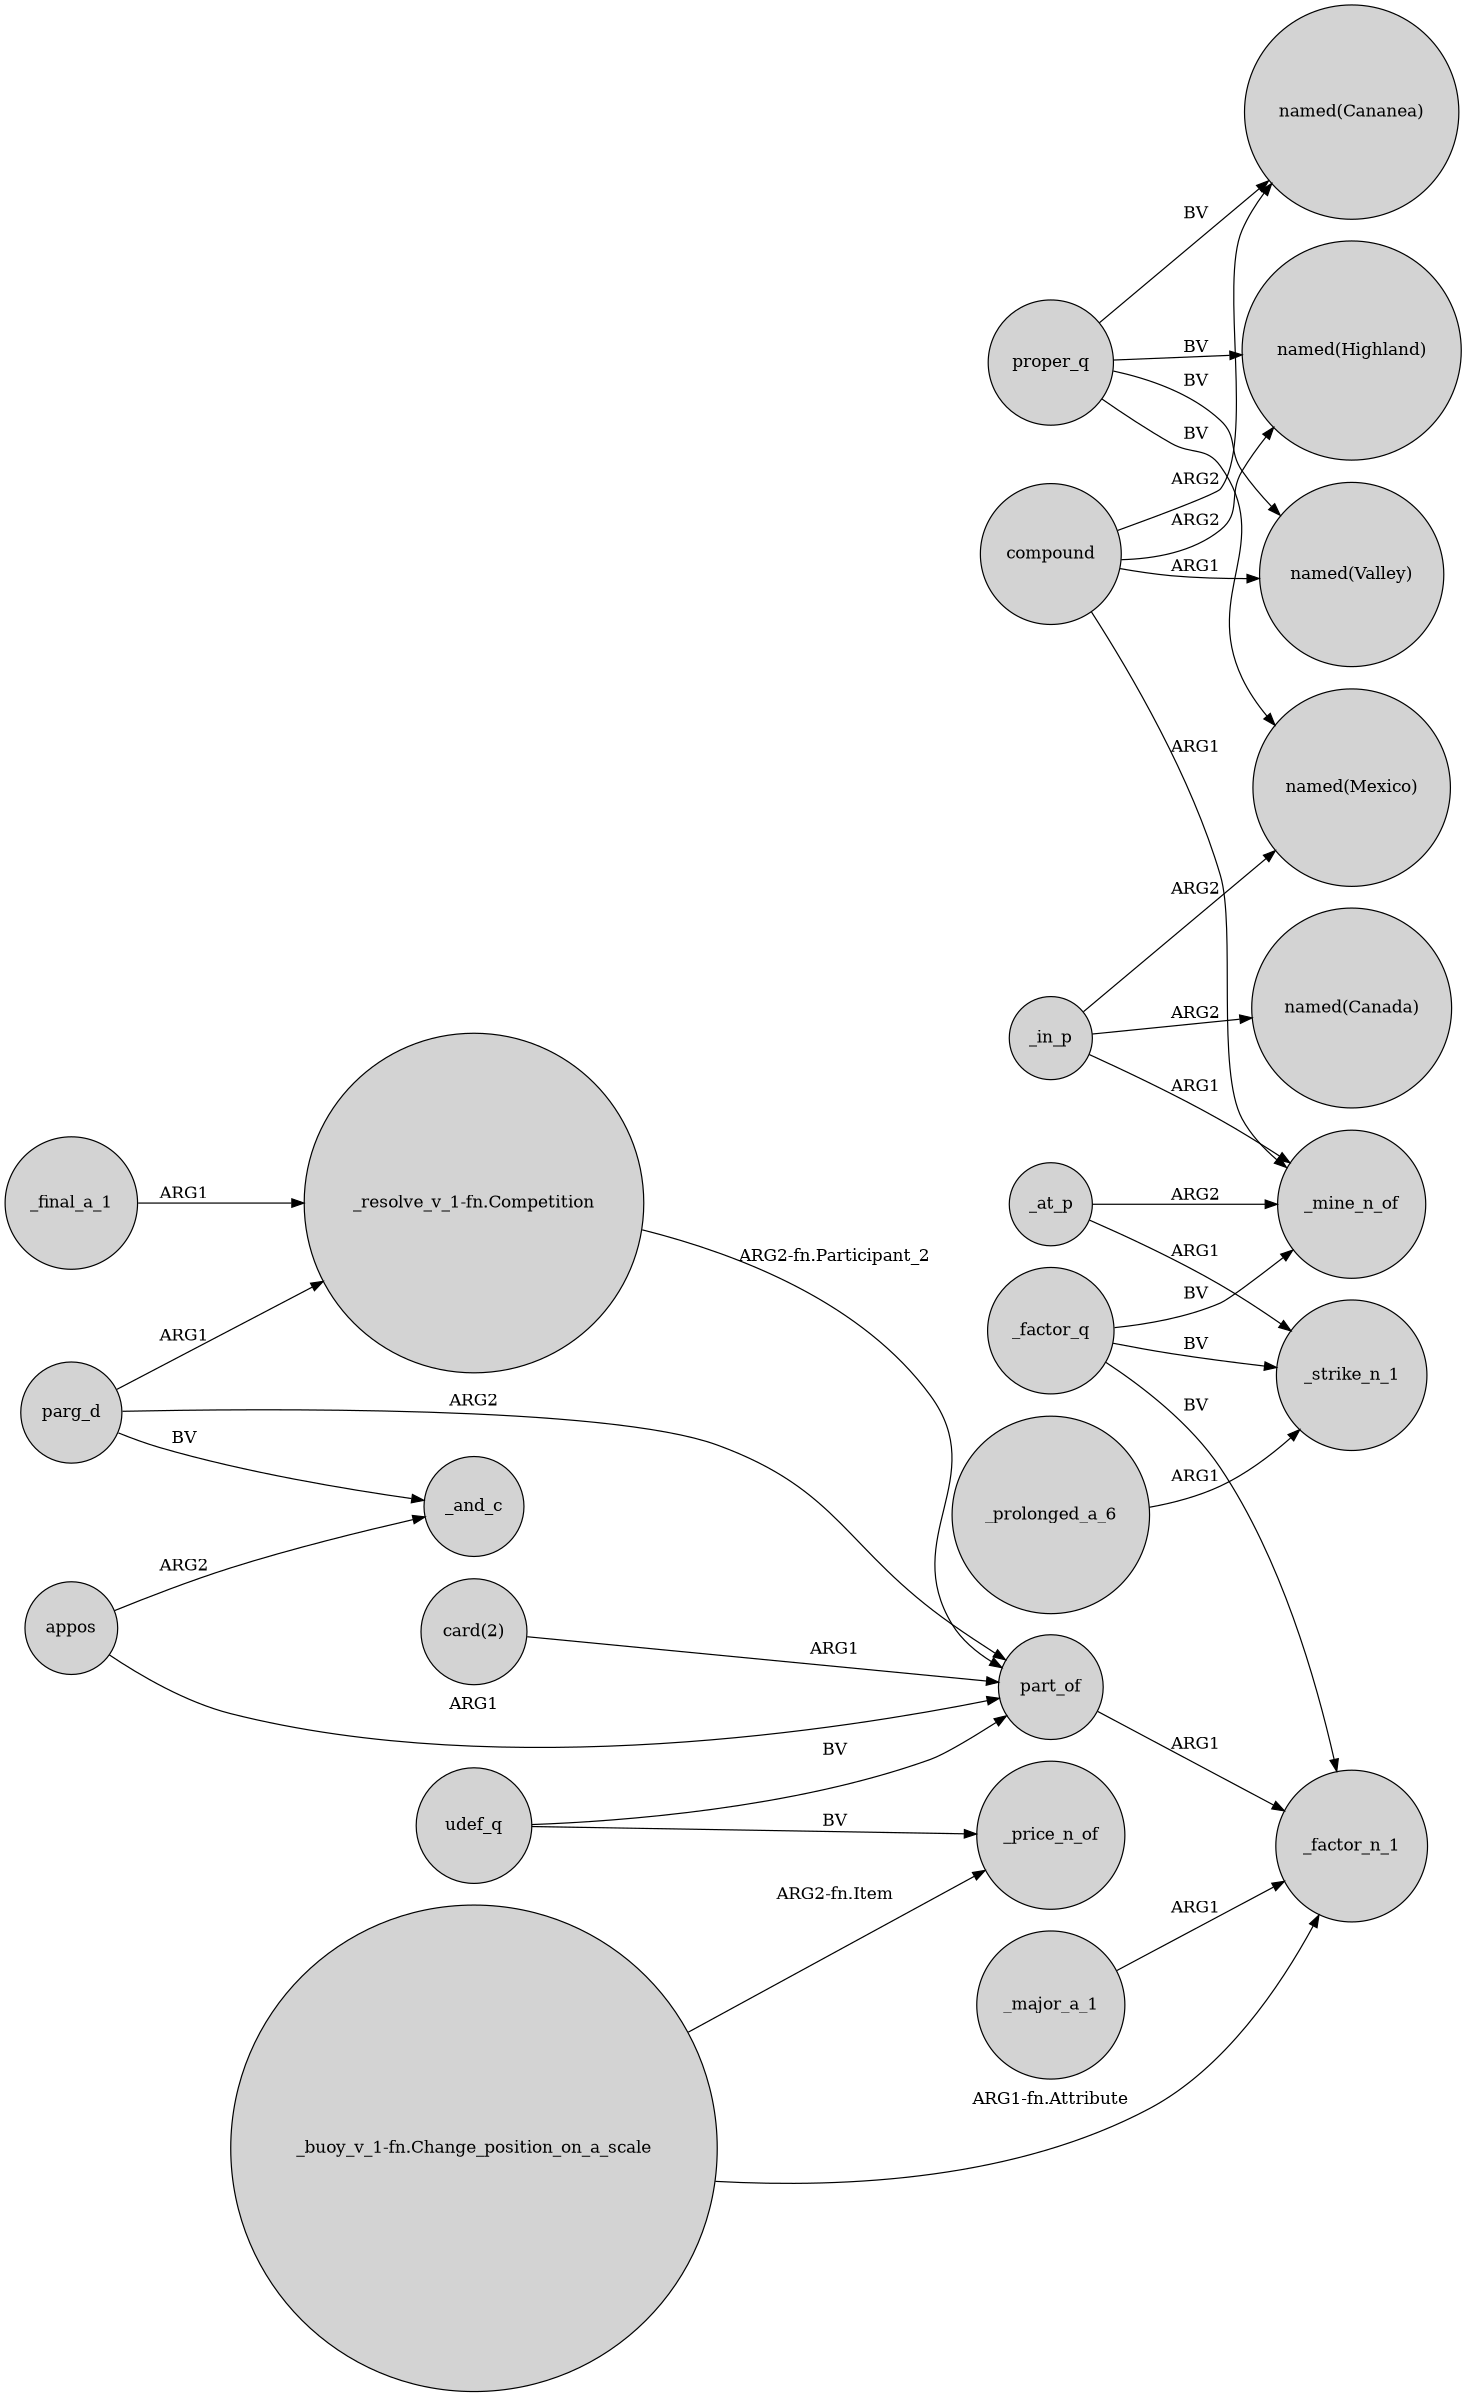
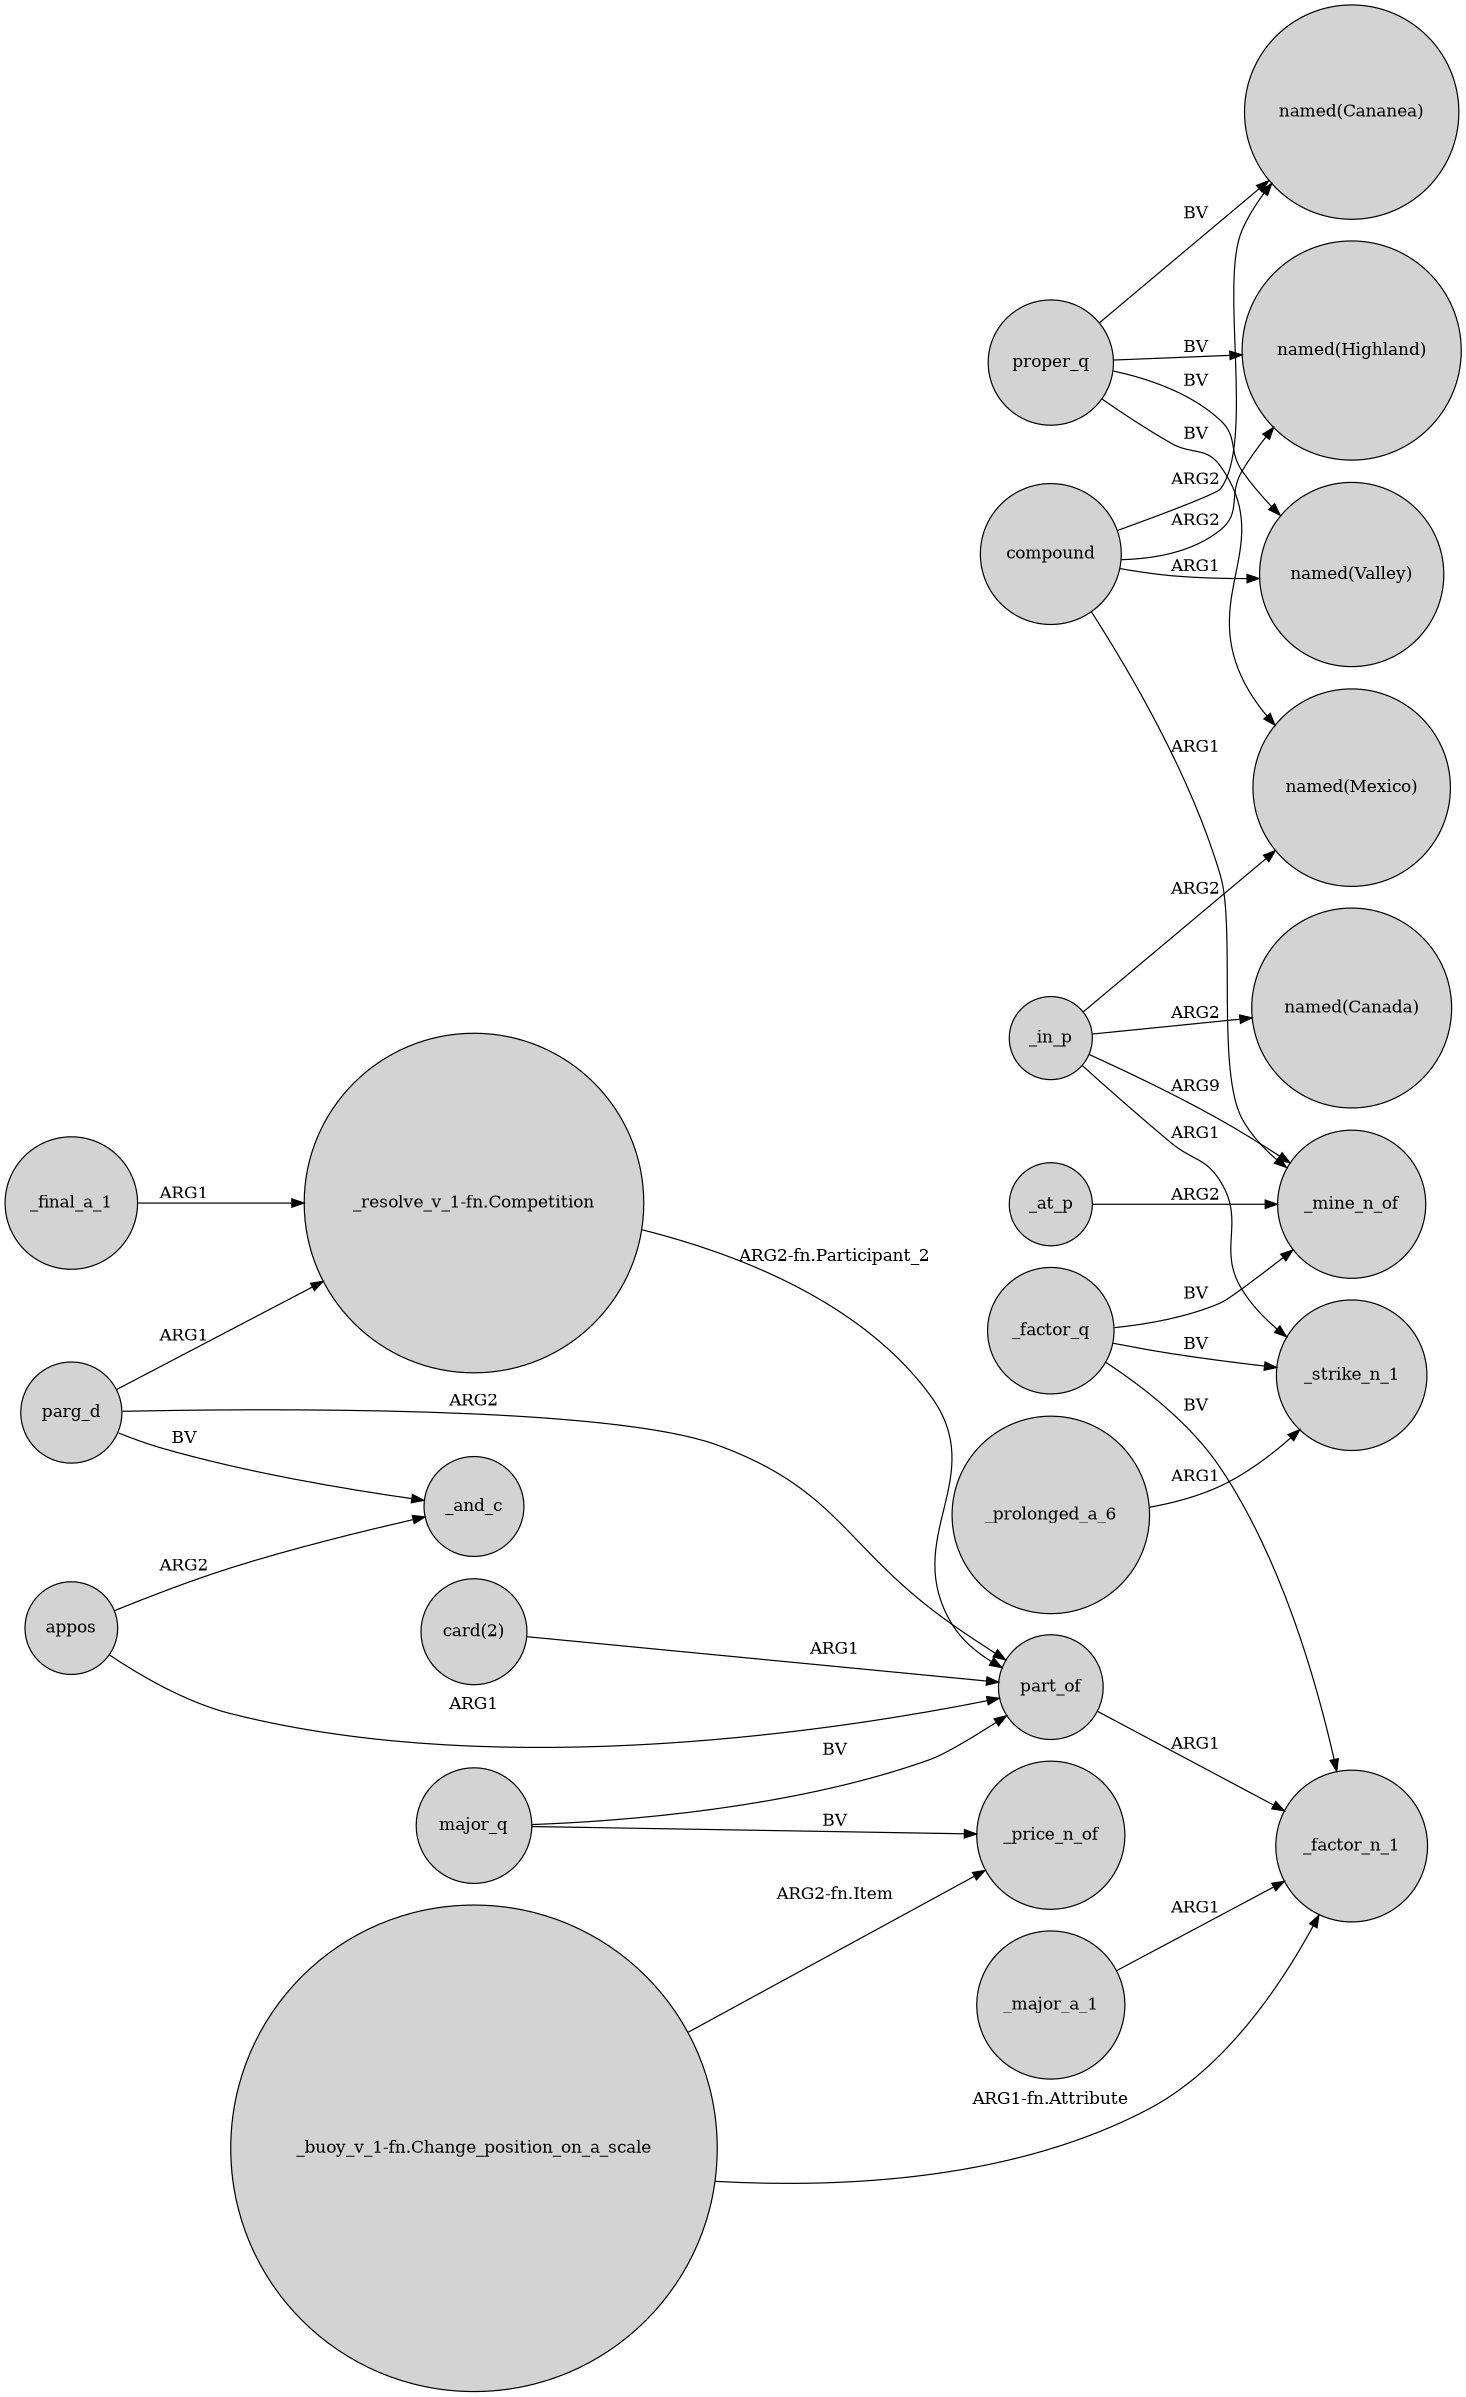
(1196, 1087) -> (1196, 1087)
(1188, 1267) -> (1216, 1175)
(474, 1826) -> (474, 1826)
